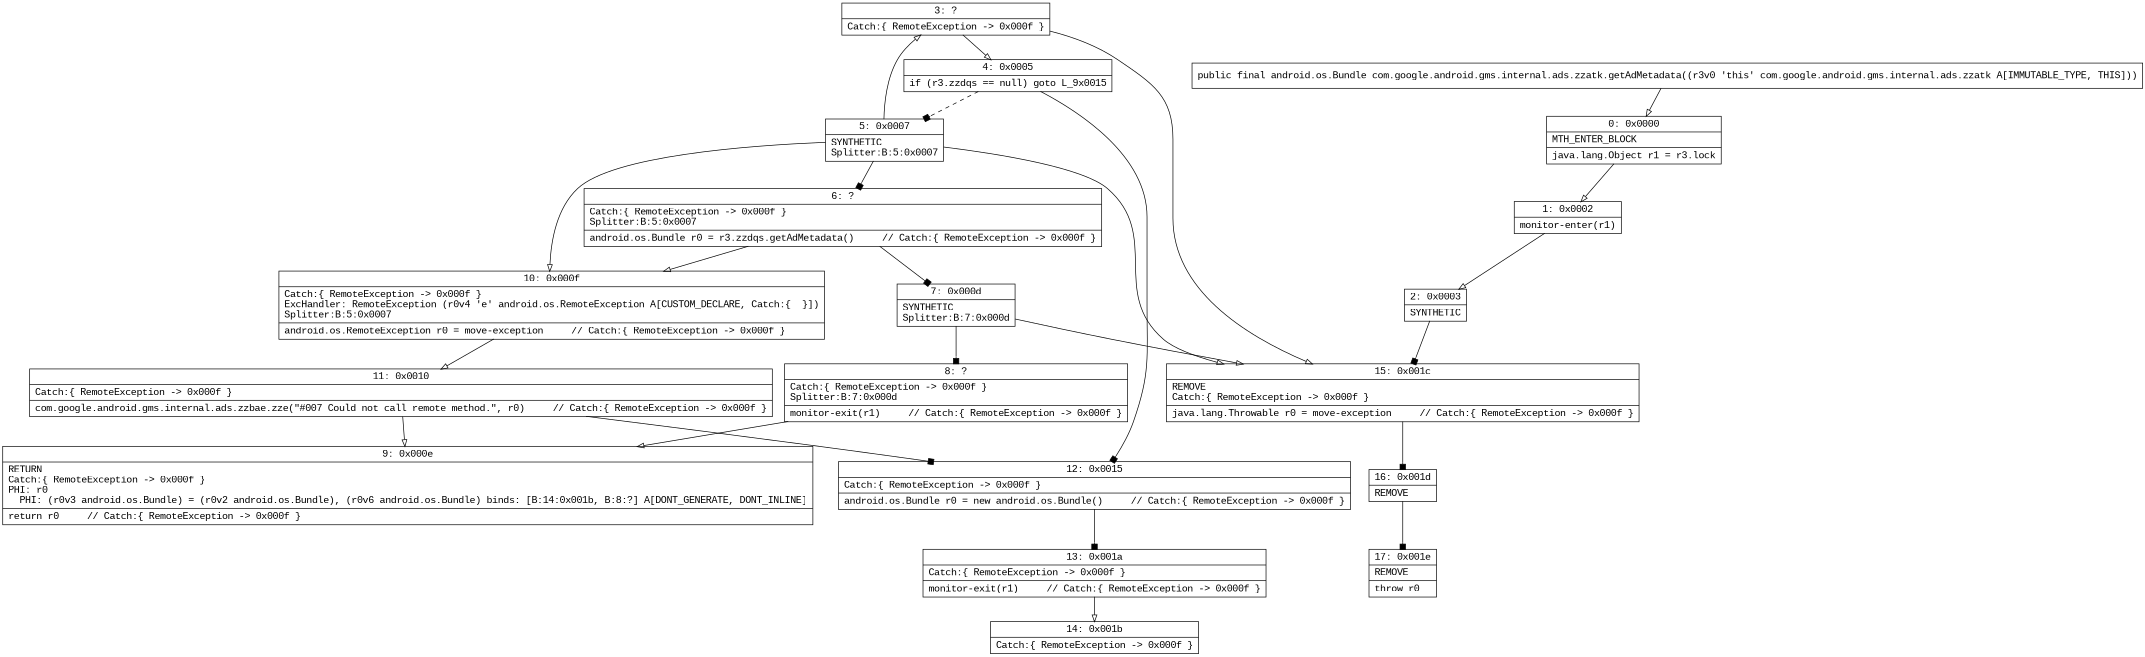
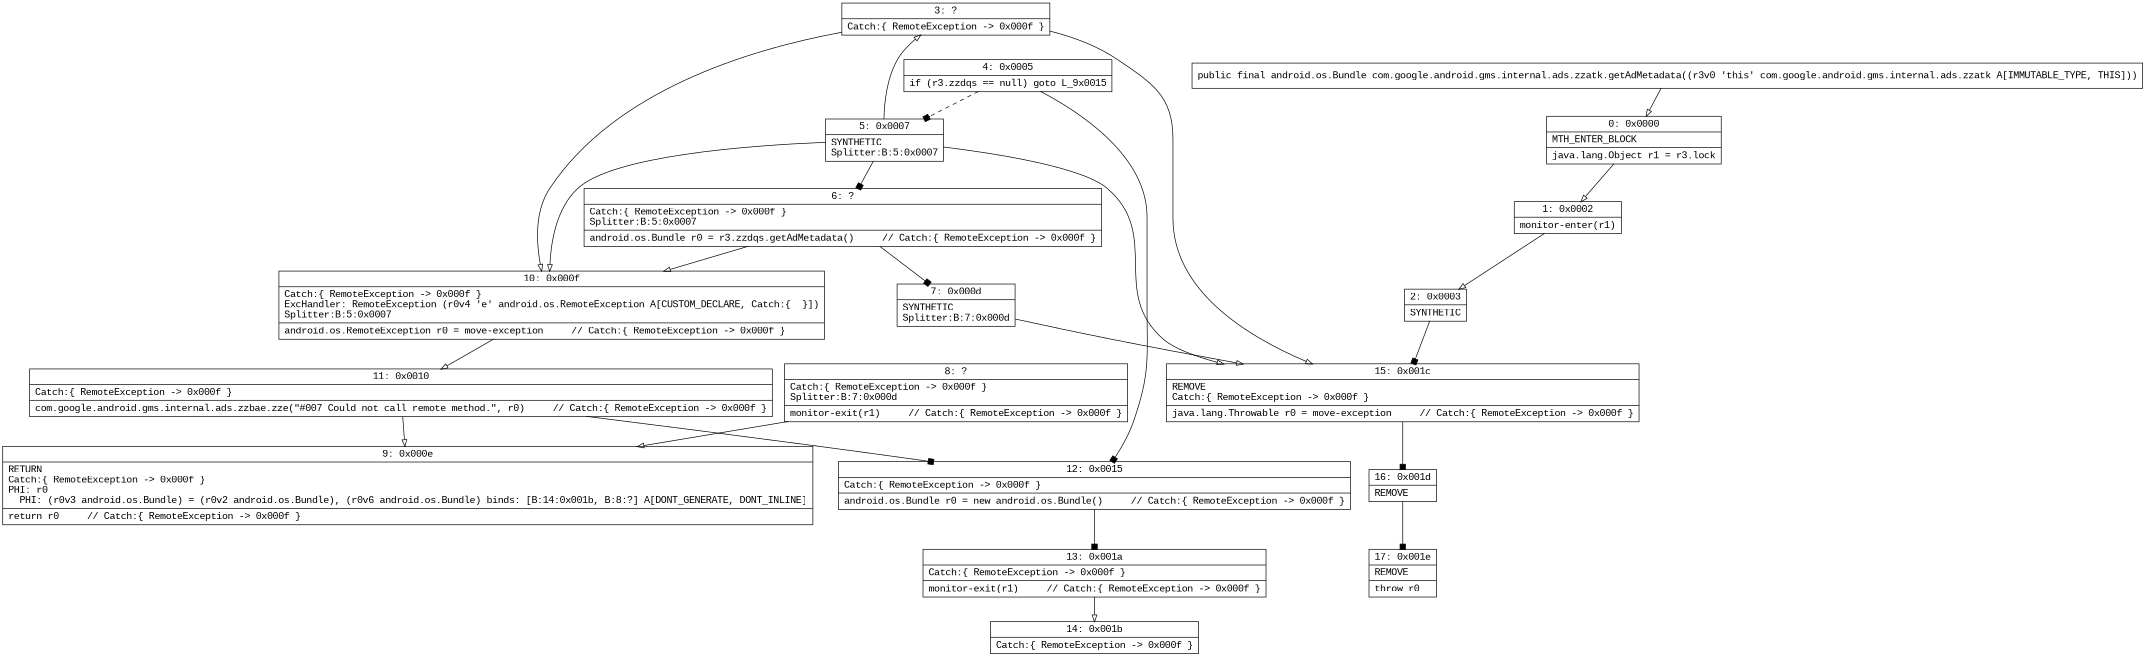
(974, 45) -> (645, 101)
(956, 341) -> none
